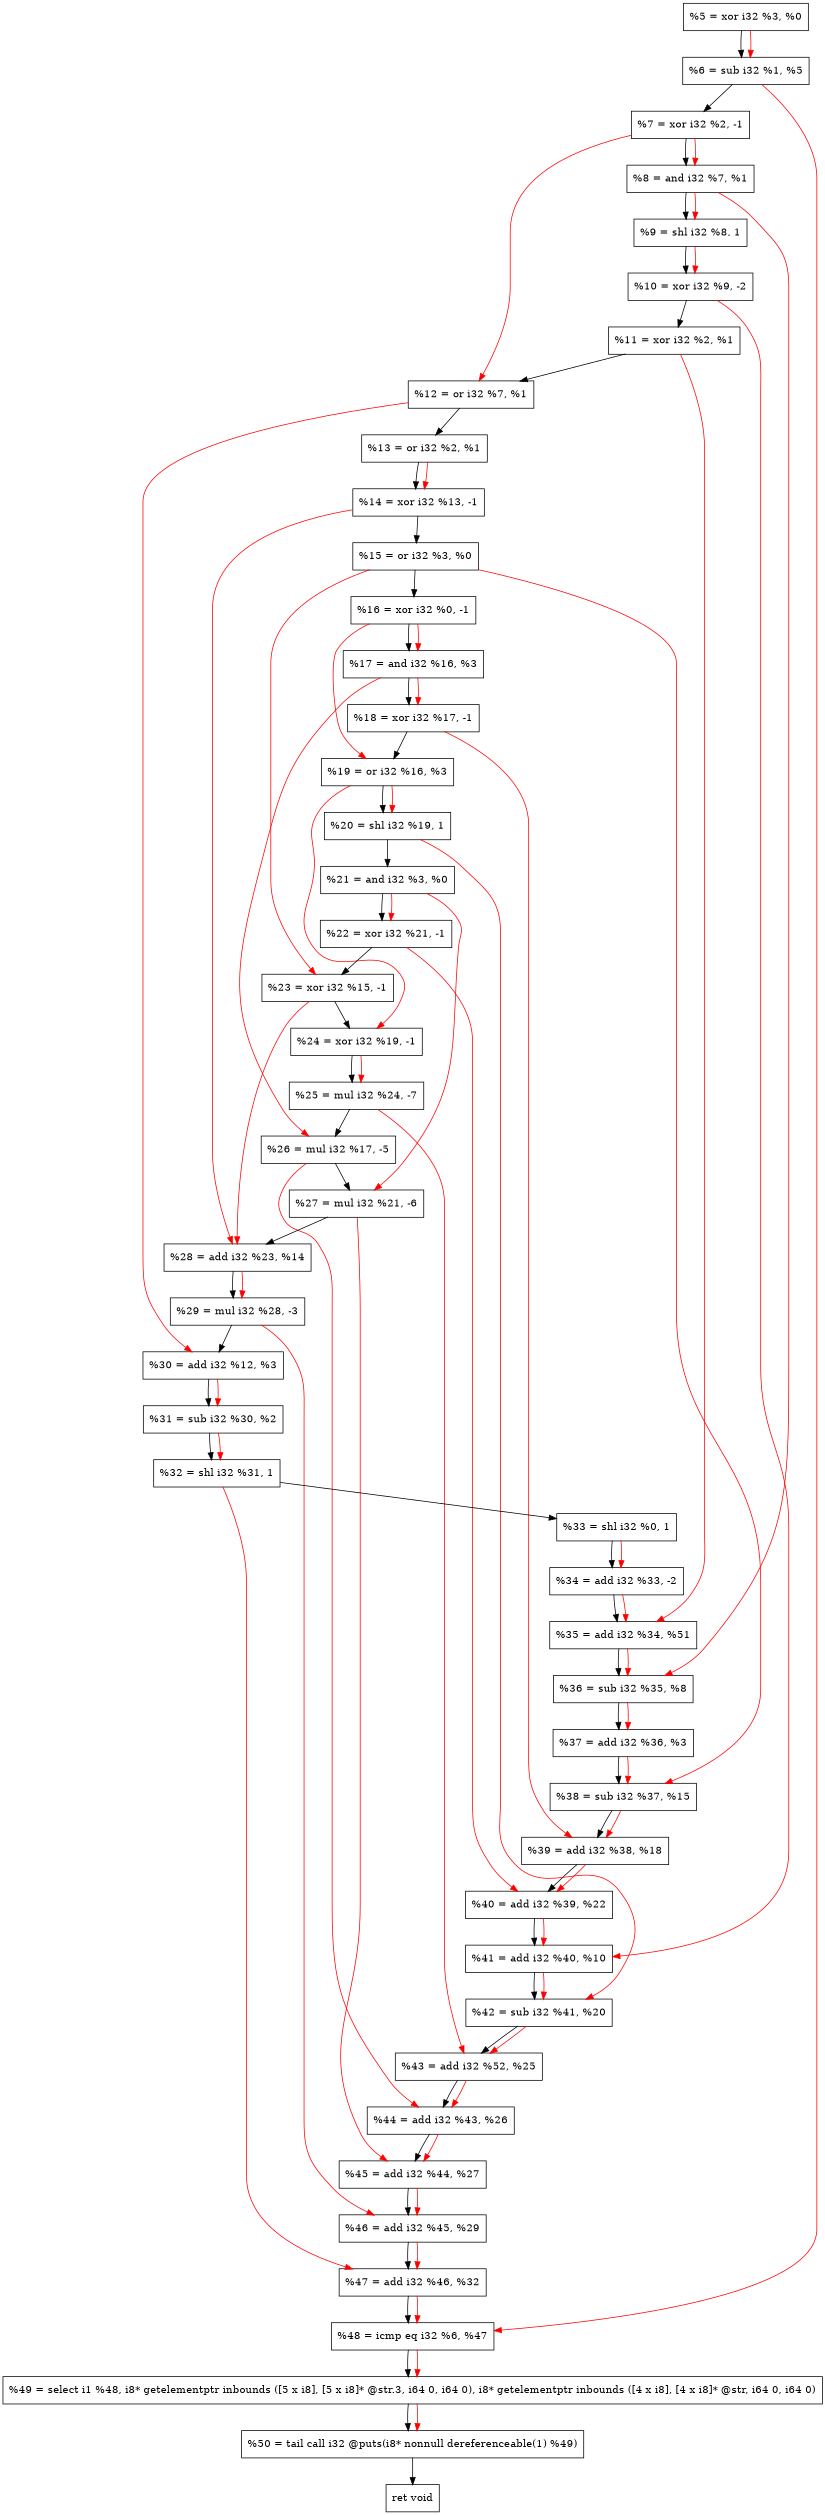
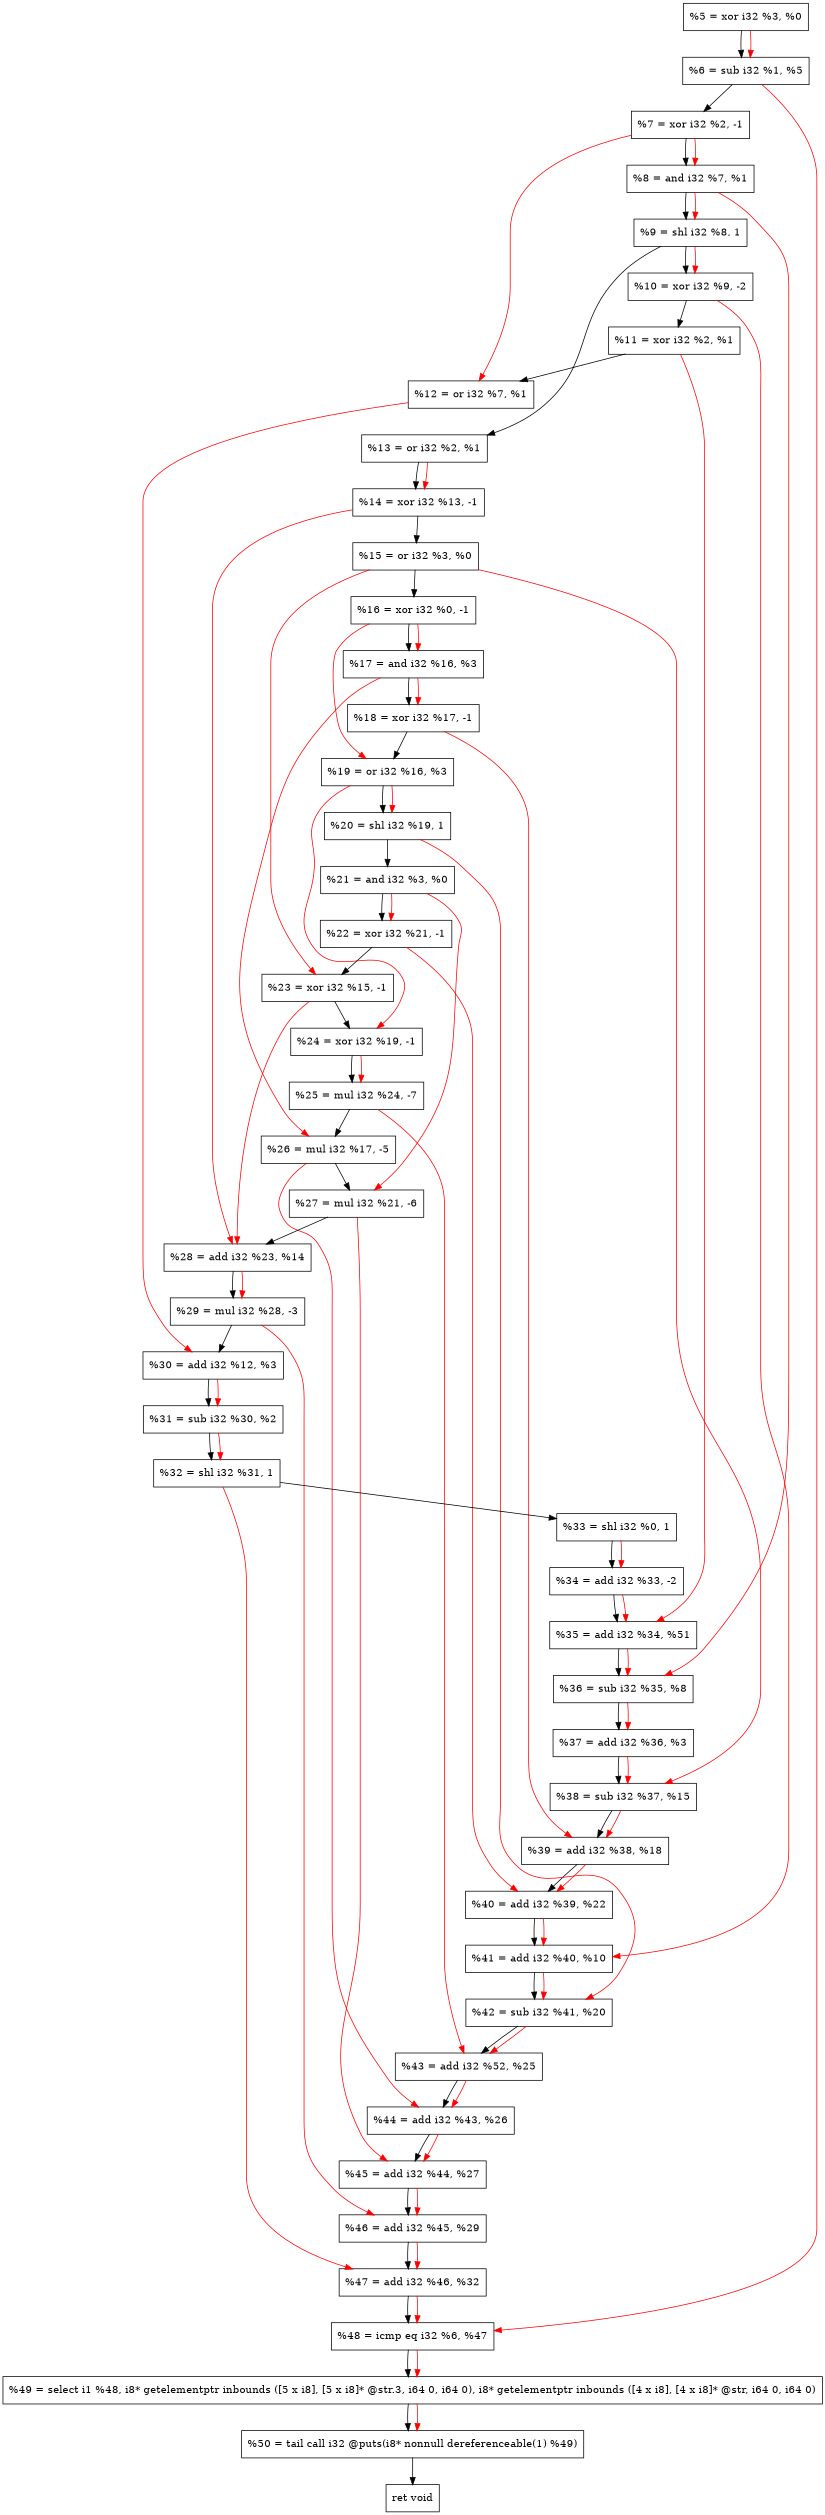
(450, 419) -> (582, 344)
